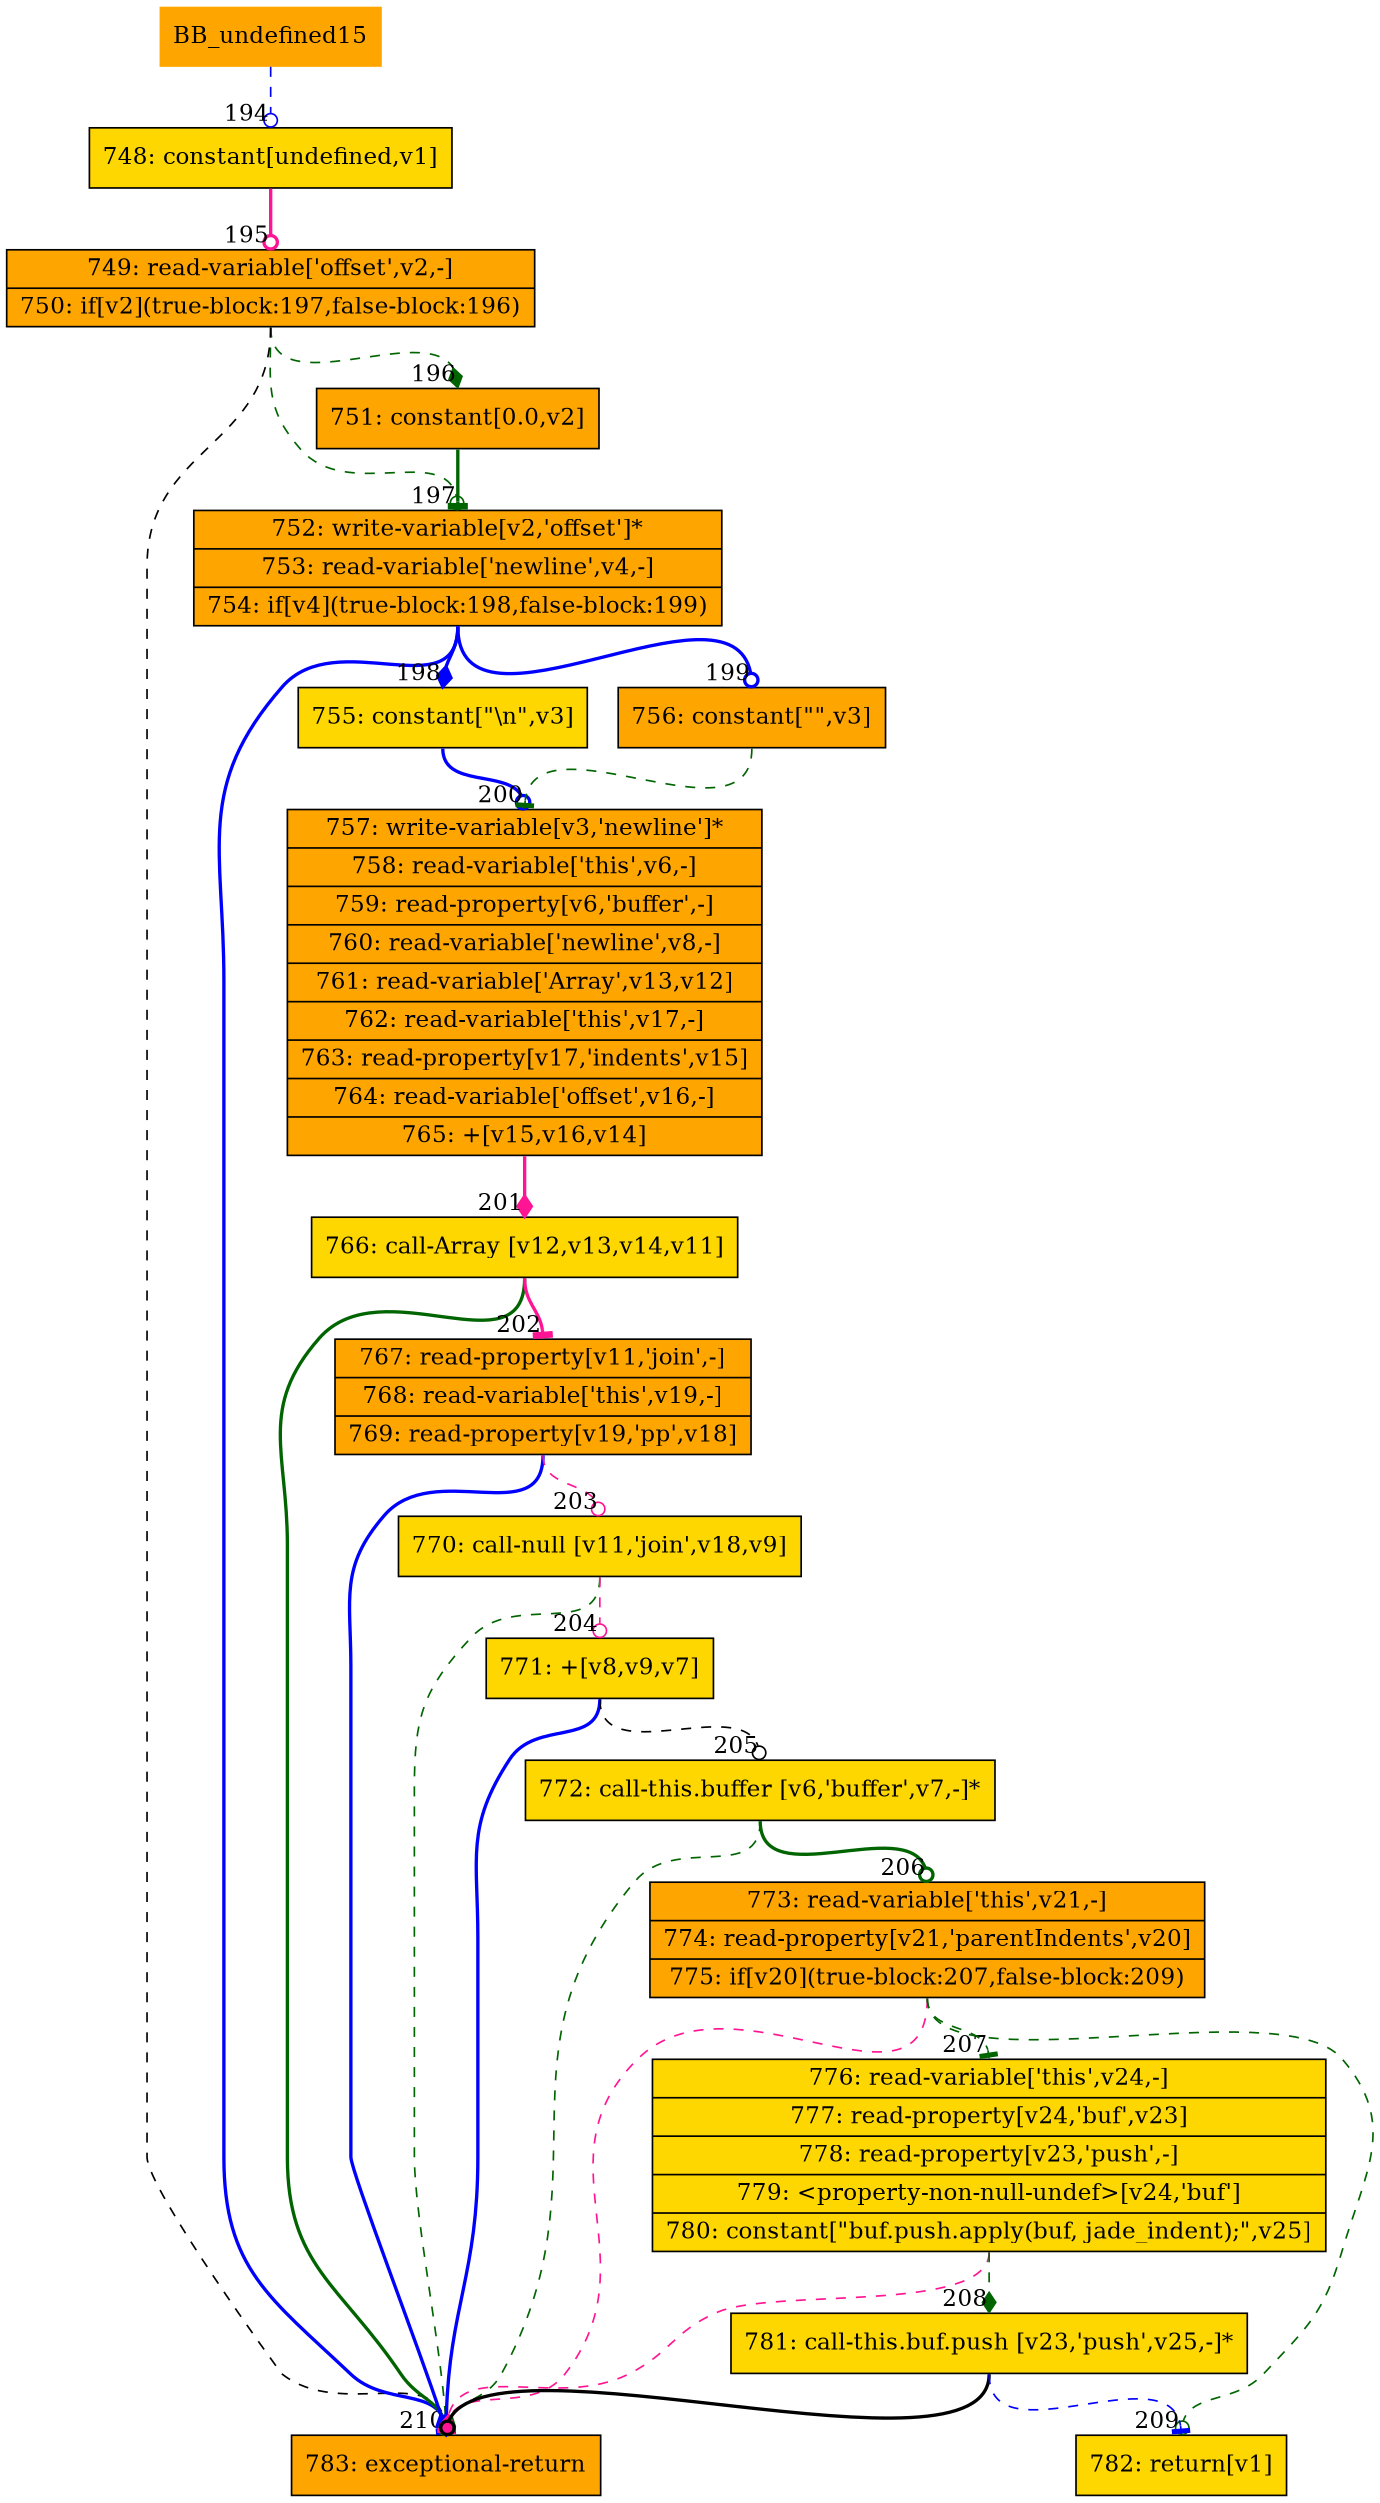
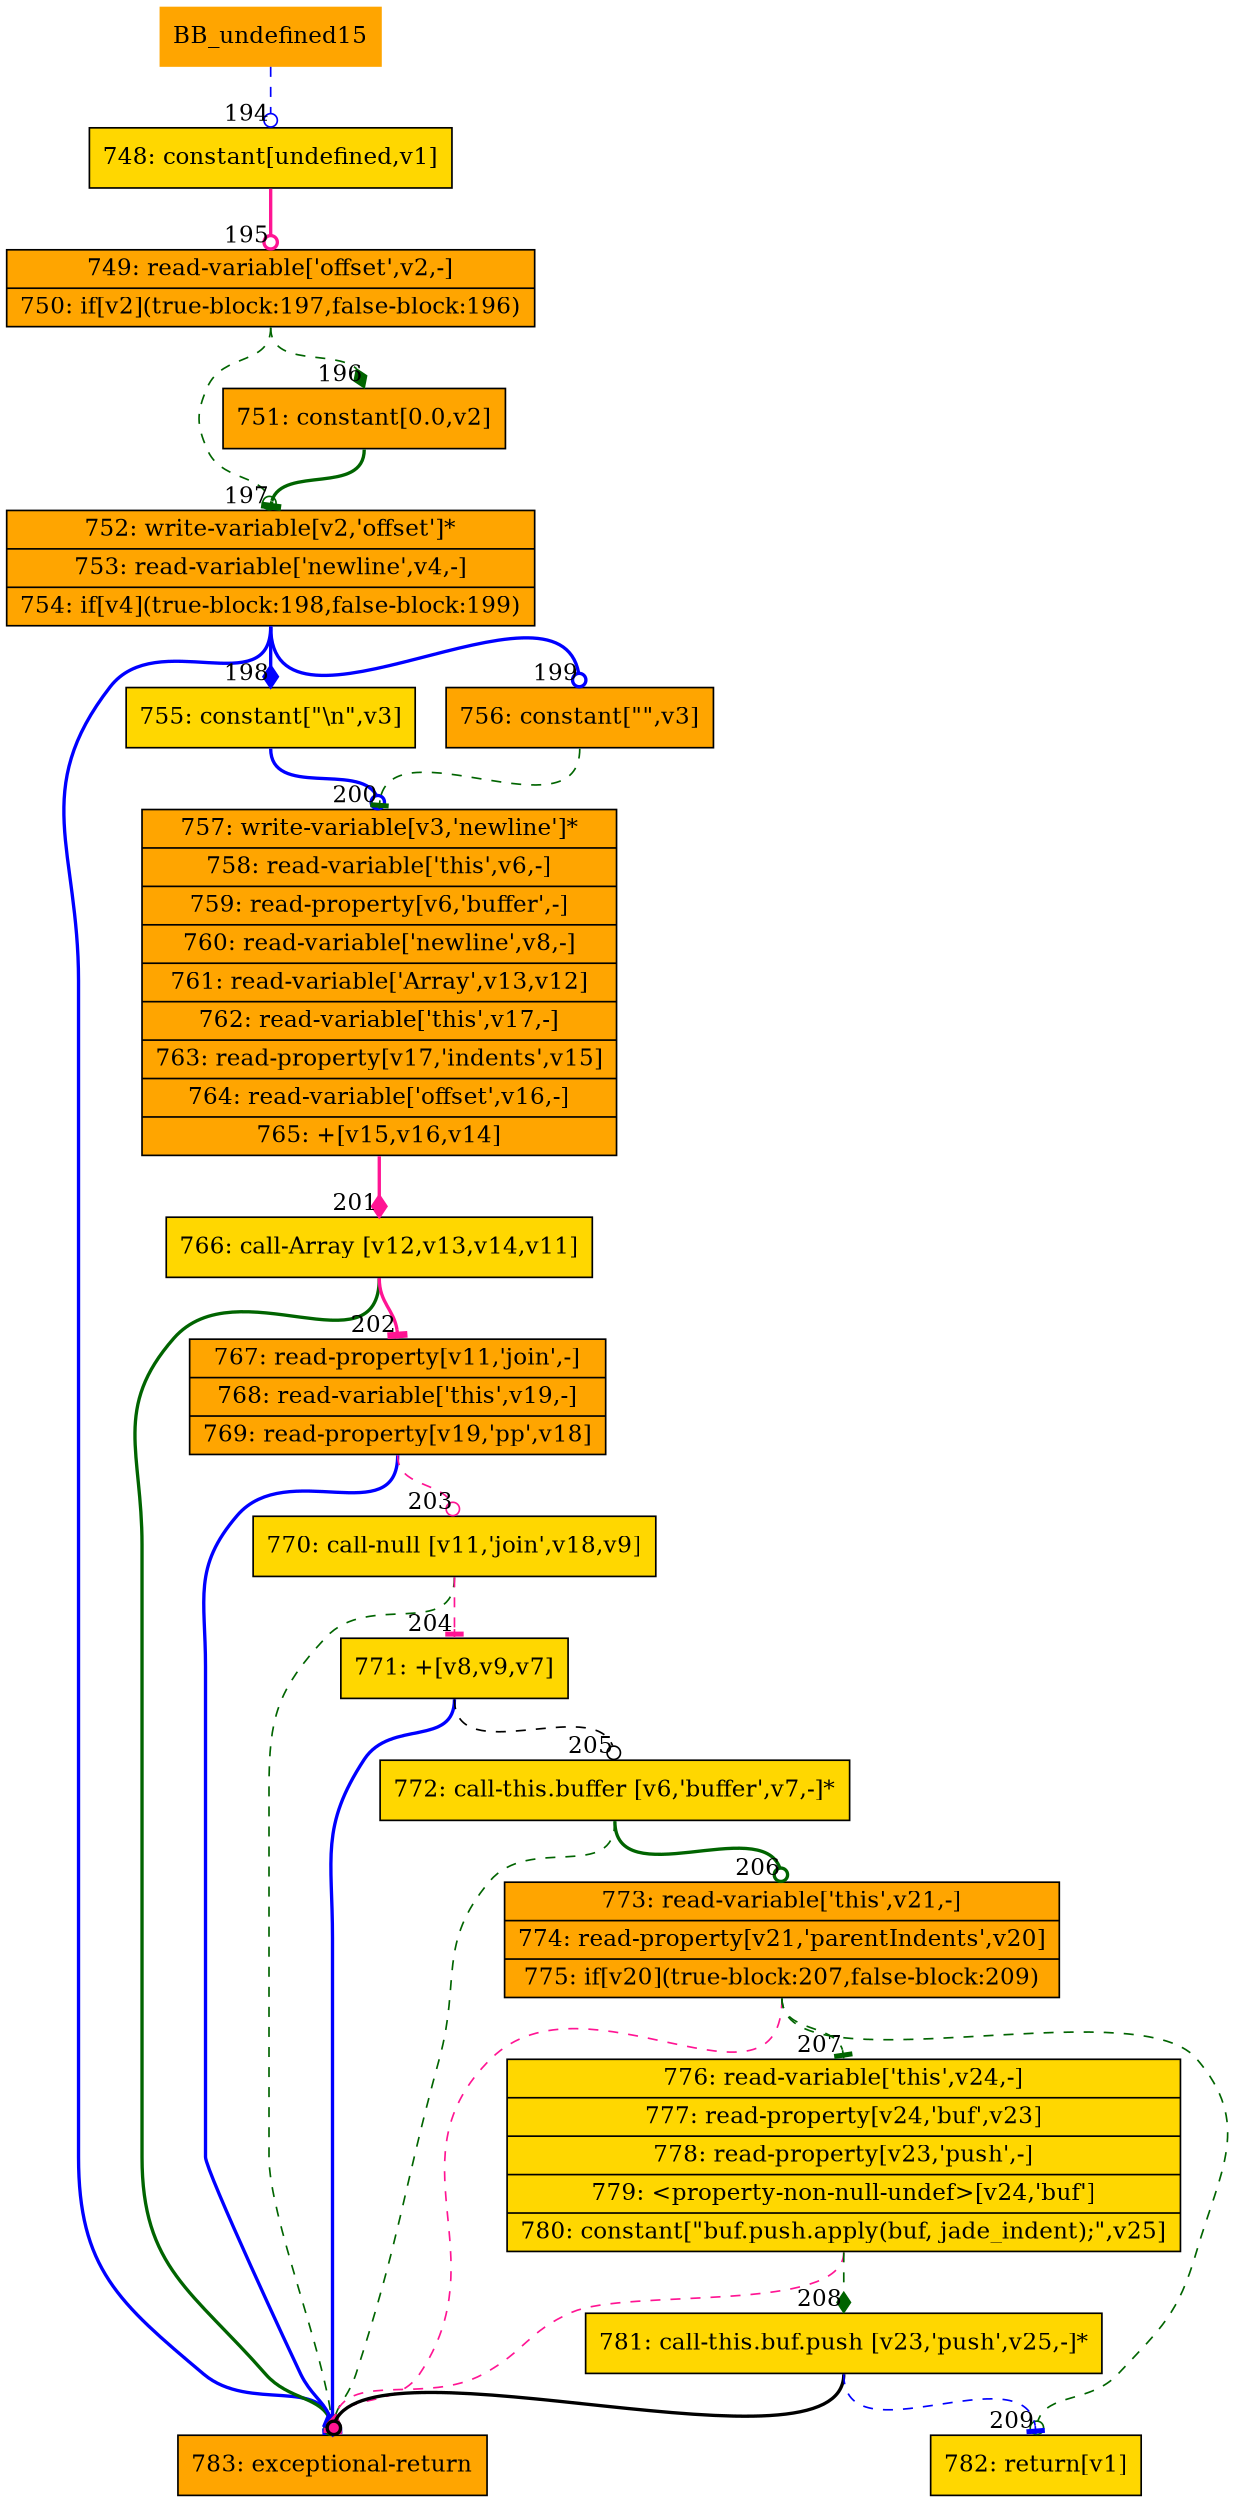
(147, 1443) -> none
(600, 1607) -> (454, 1607)
